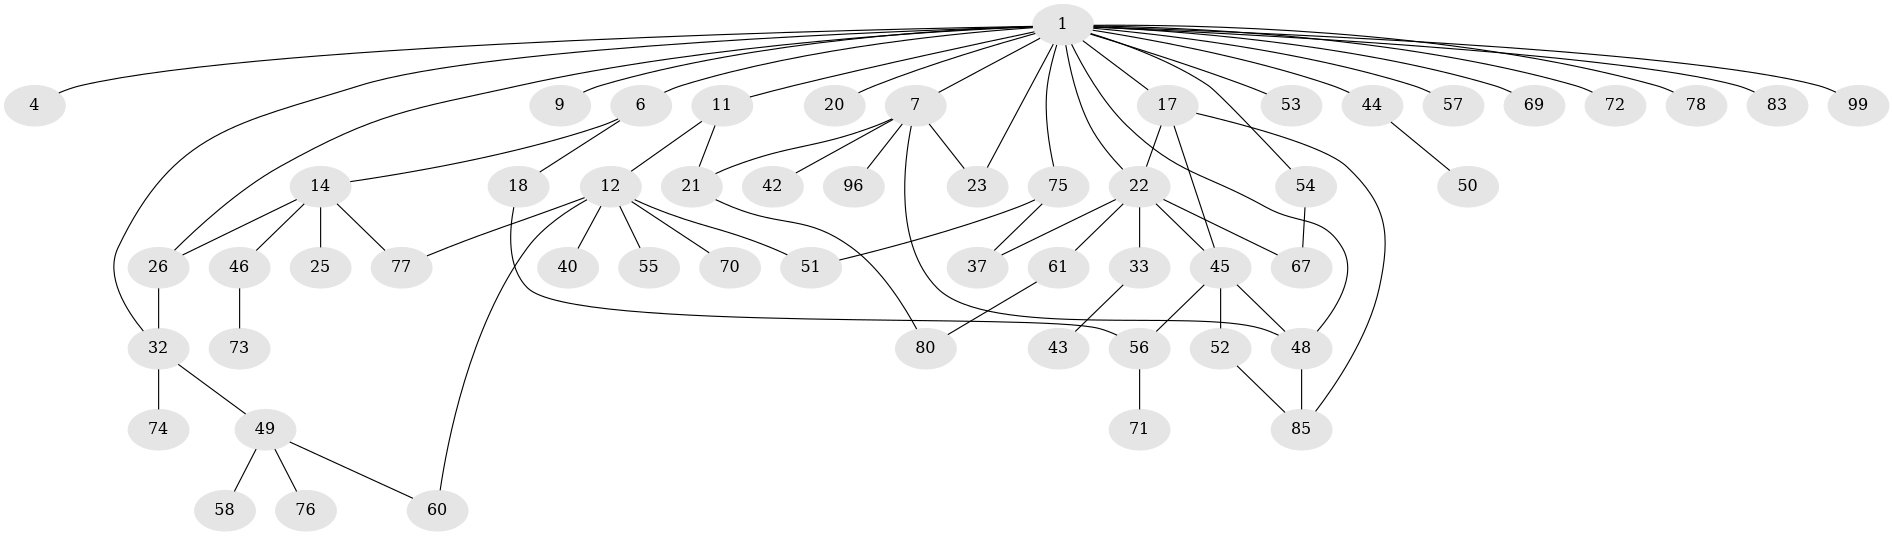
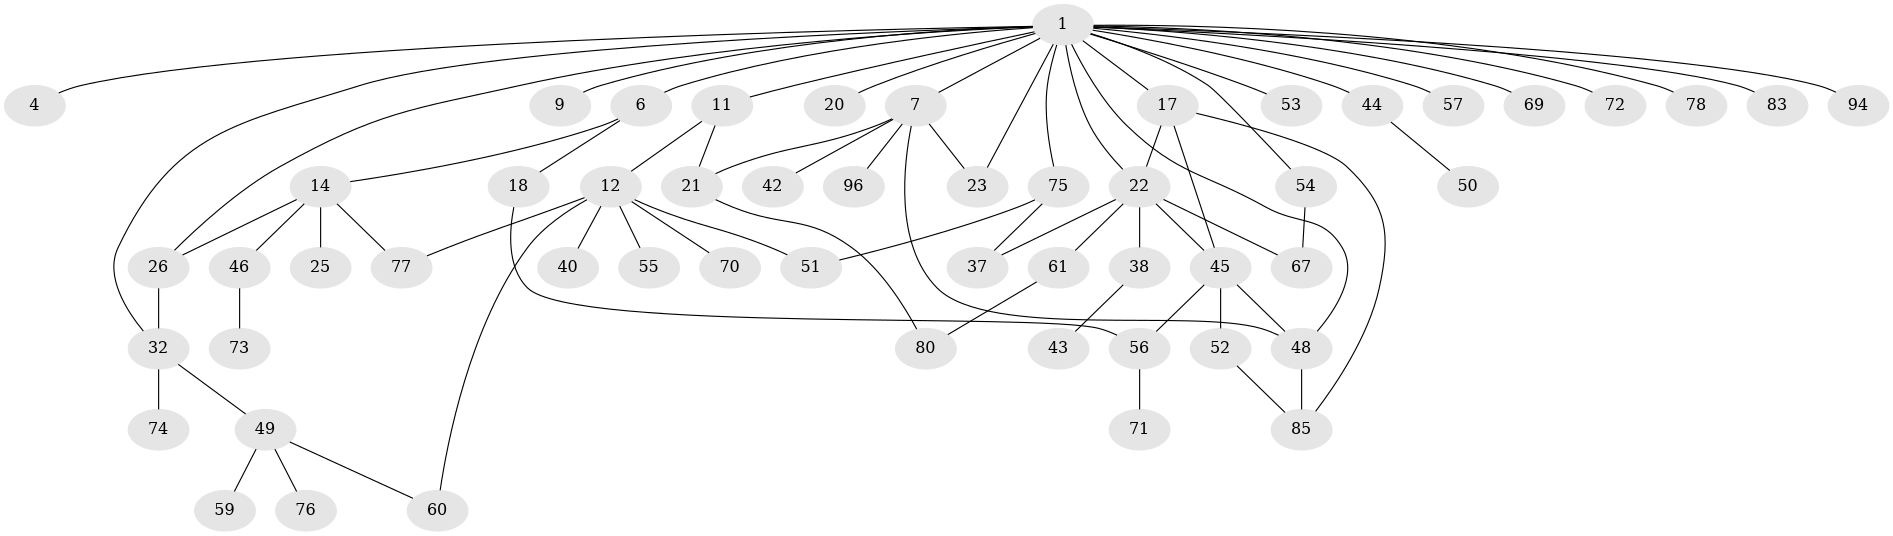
(1858, 106) -> (1858, 106)
(1140, 268) -> (1140, 268)
(225, 511) -> (225, 511)
